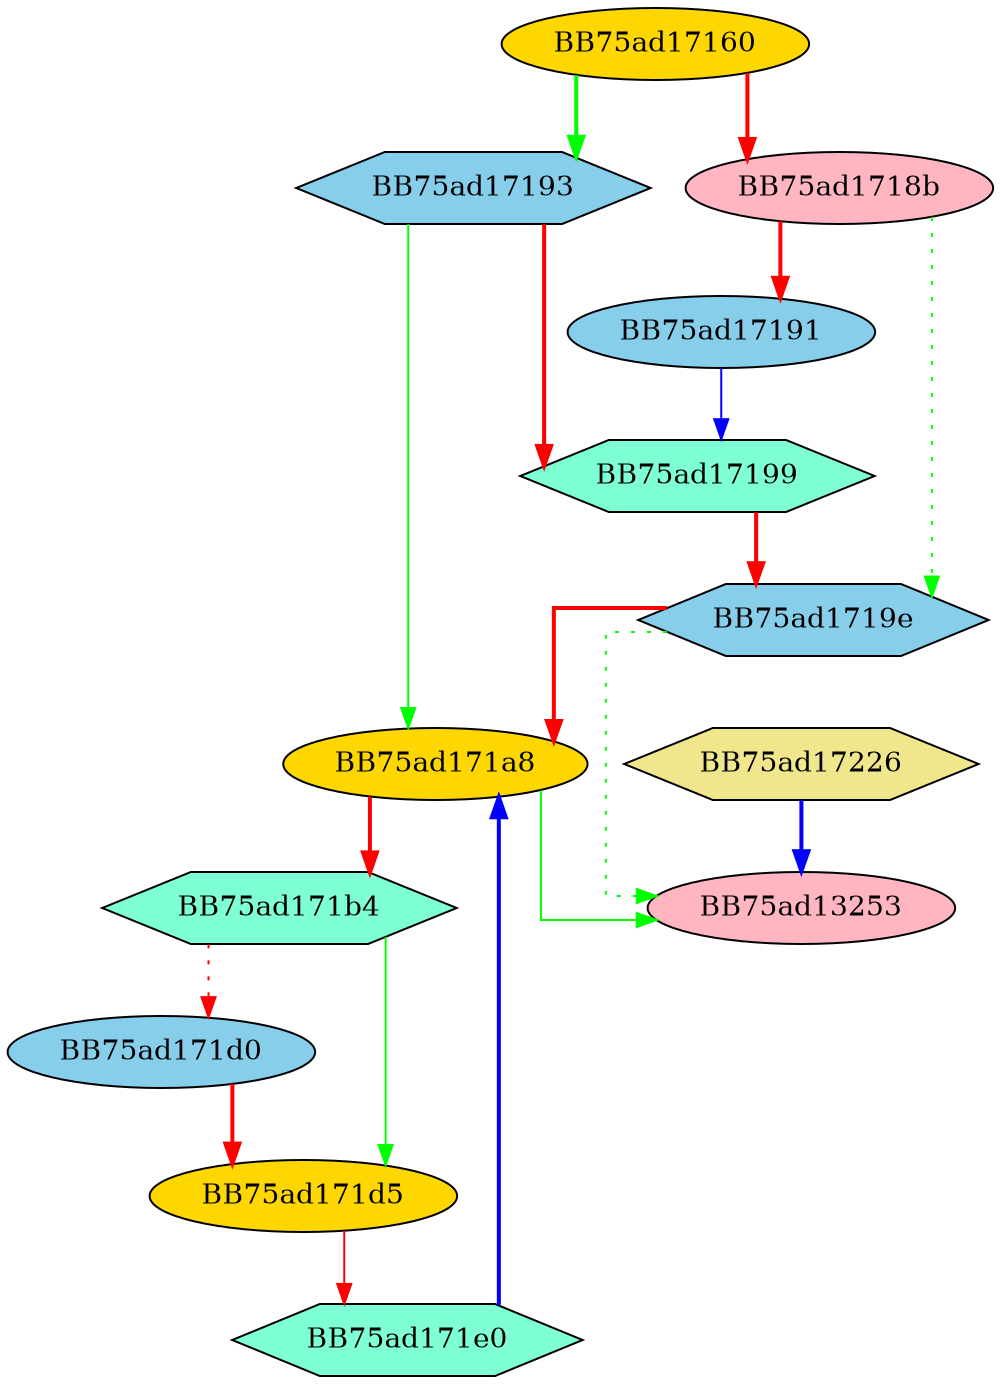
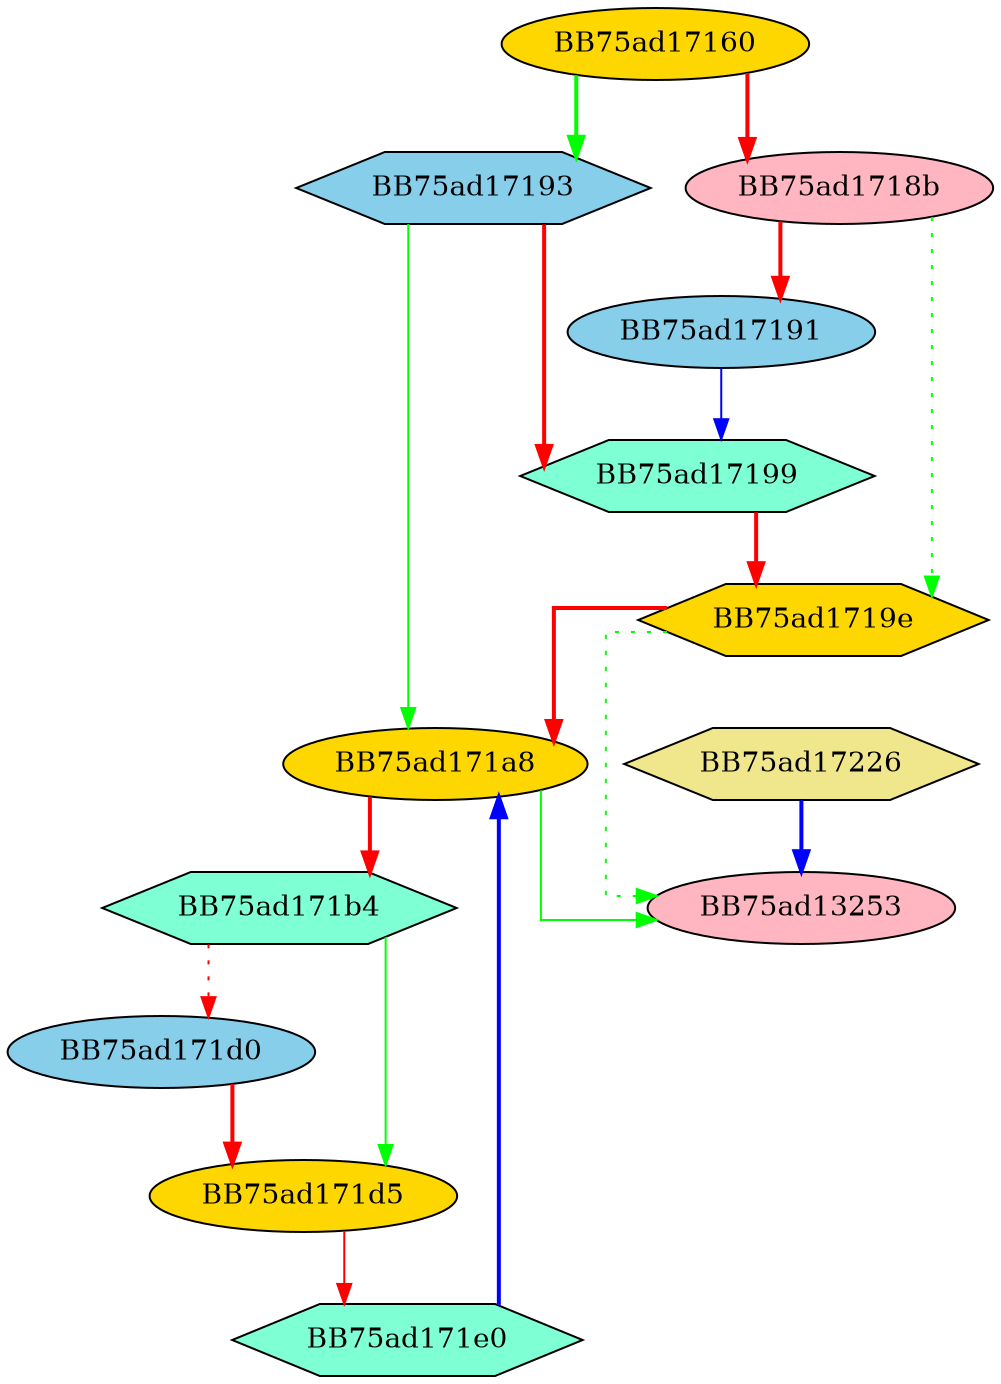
(813, 620) -> (813, 620)
